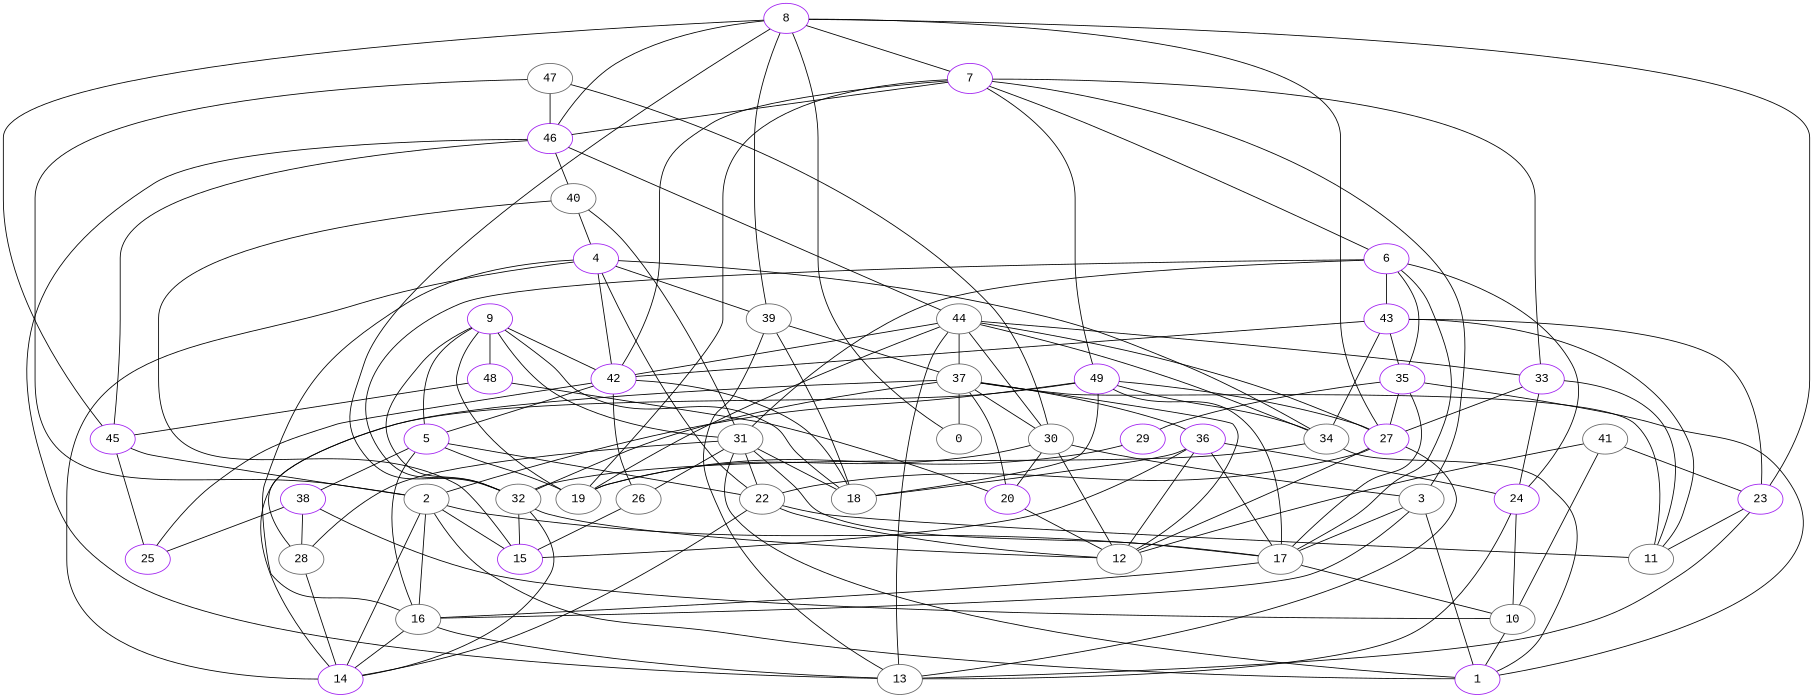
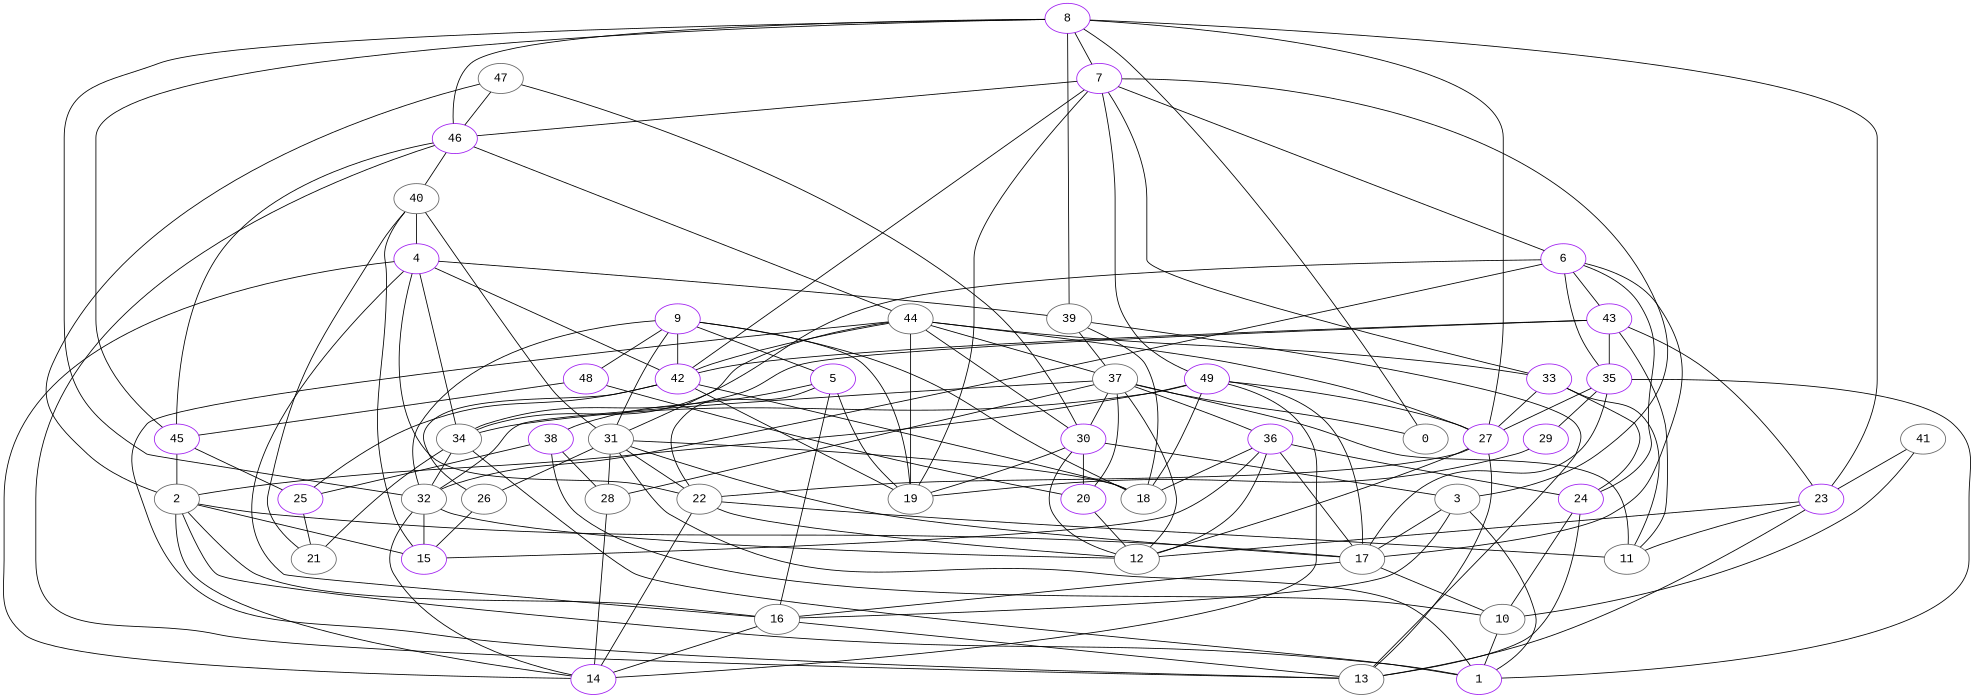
(502, 415) -> (804, 444)
(1051, 439) -> (1083, 439)
(1338, 498) -> (1495, 528)
none -> (314, 559)
